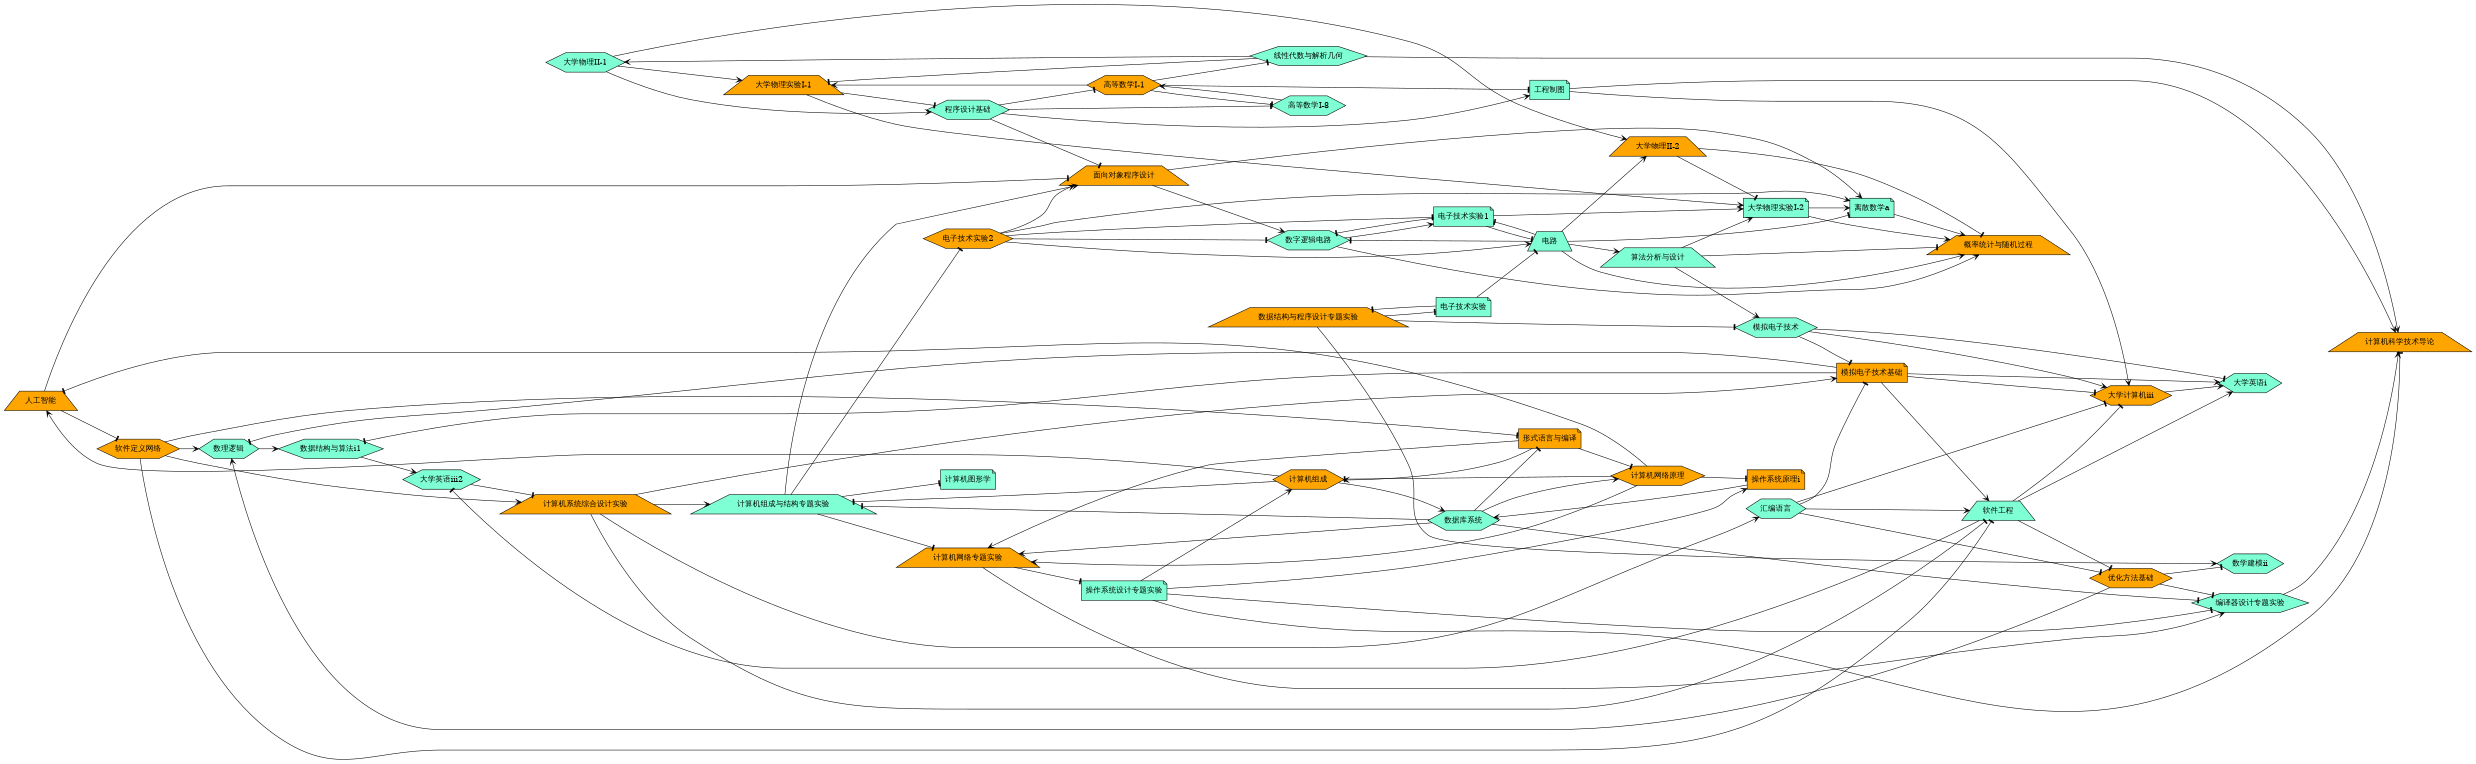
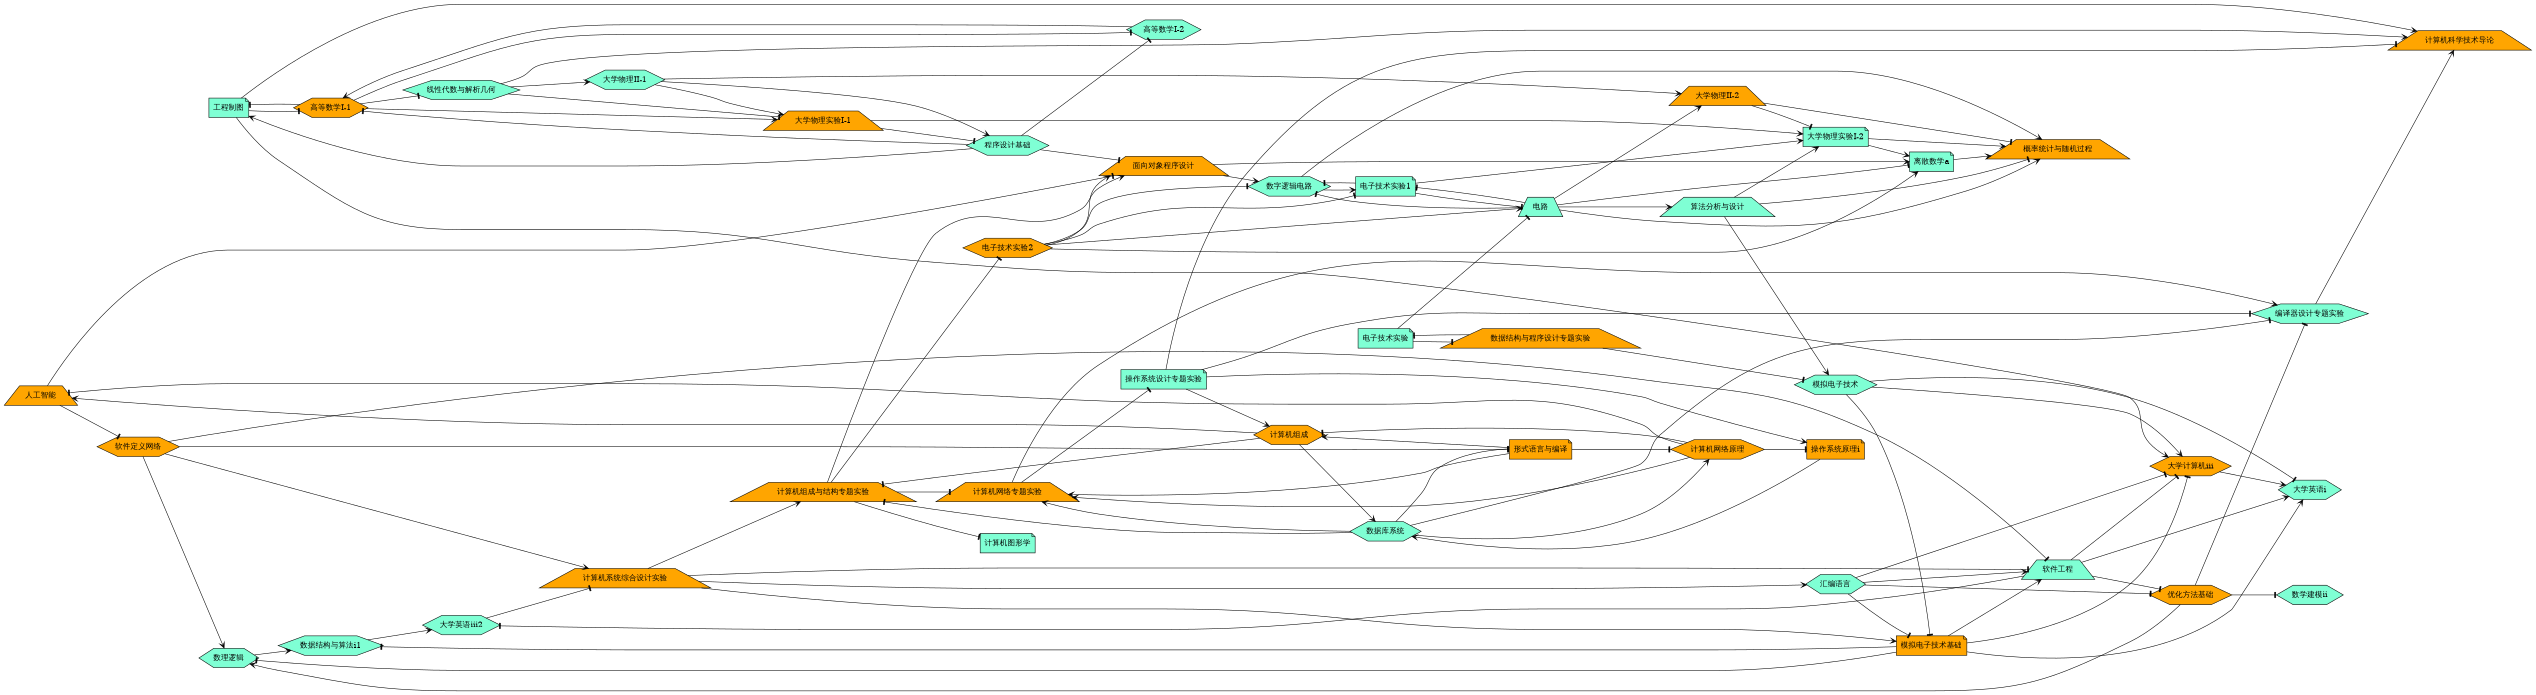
(1308, 106) -> (1164, 30)
none -> (273, 111)
(784, 504) -> (823, 492)
(1698, 556) -> none
